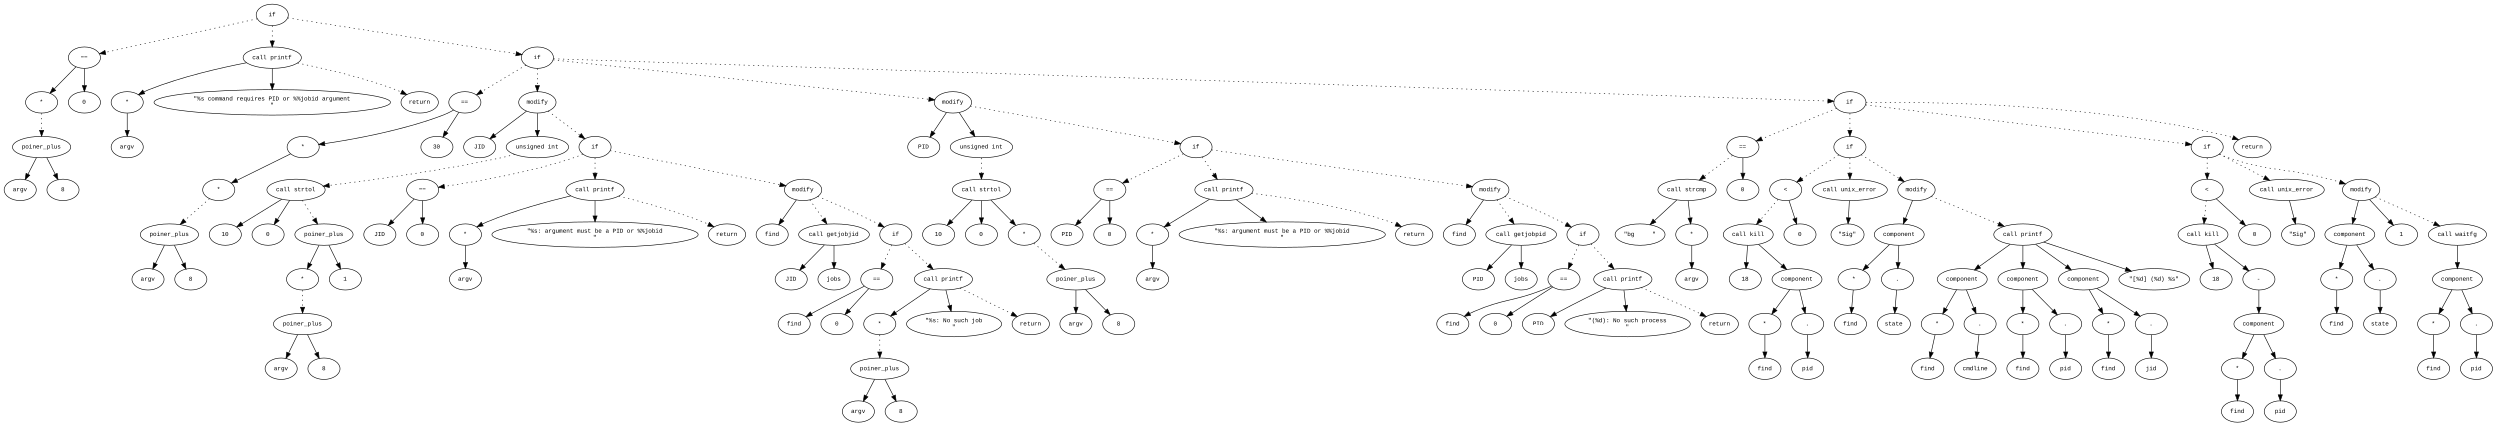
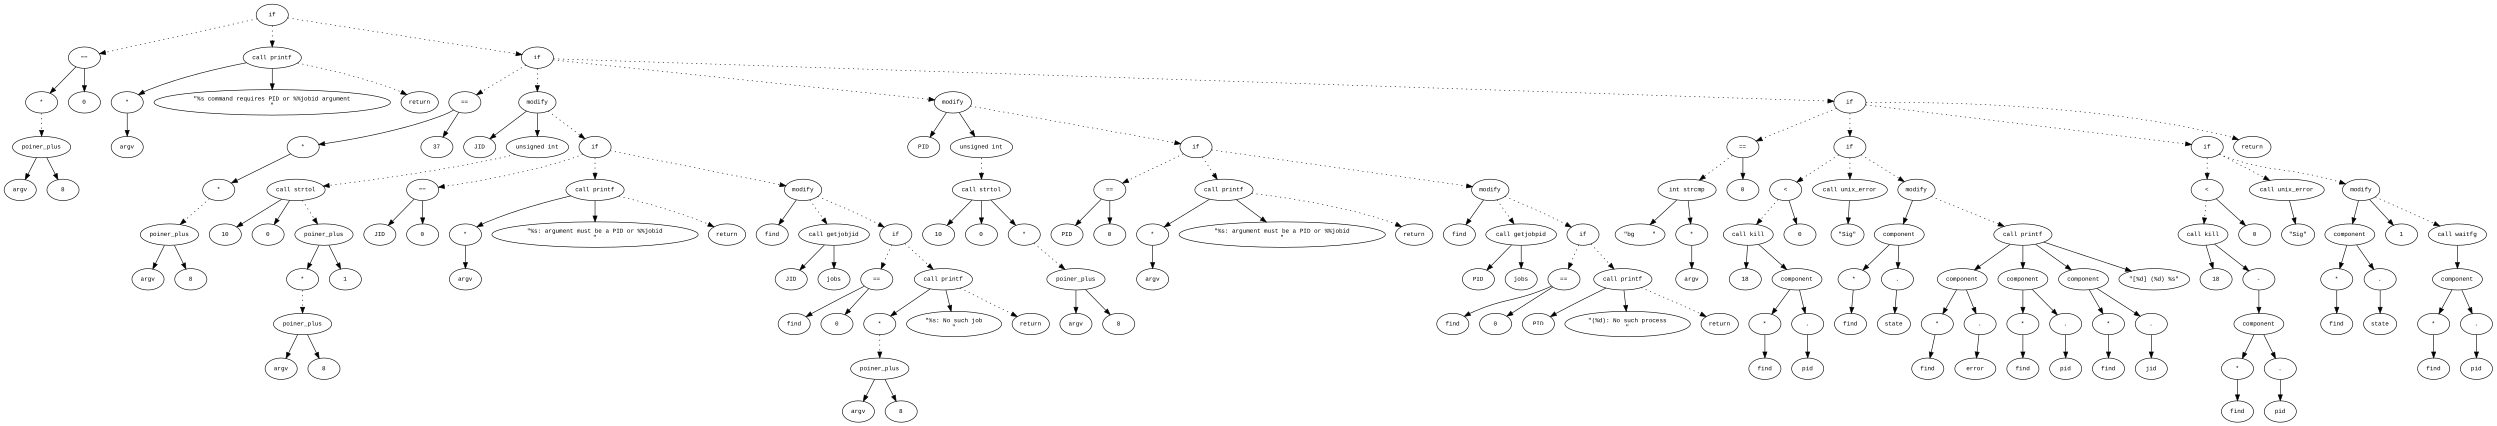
(437, 147) -> (437, 147)
(1687, 190) -> (1687, 190)
(1975, 369) -> (1975, 369)
